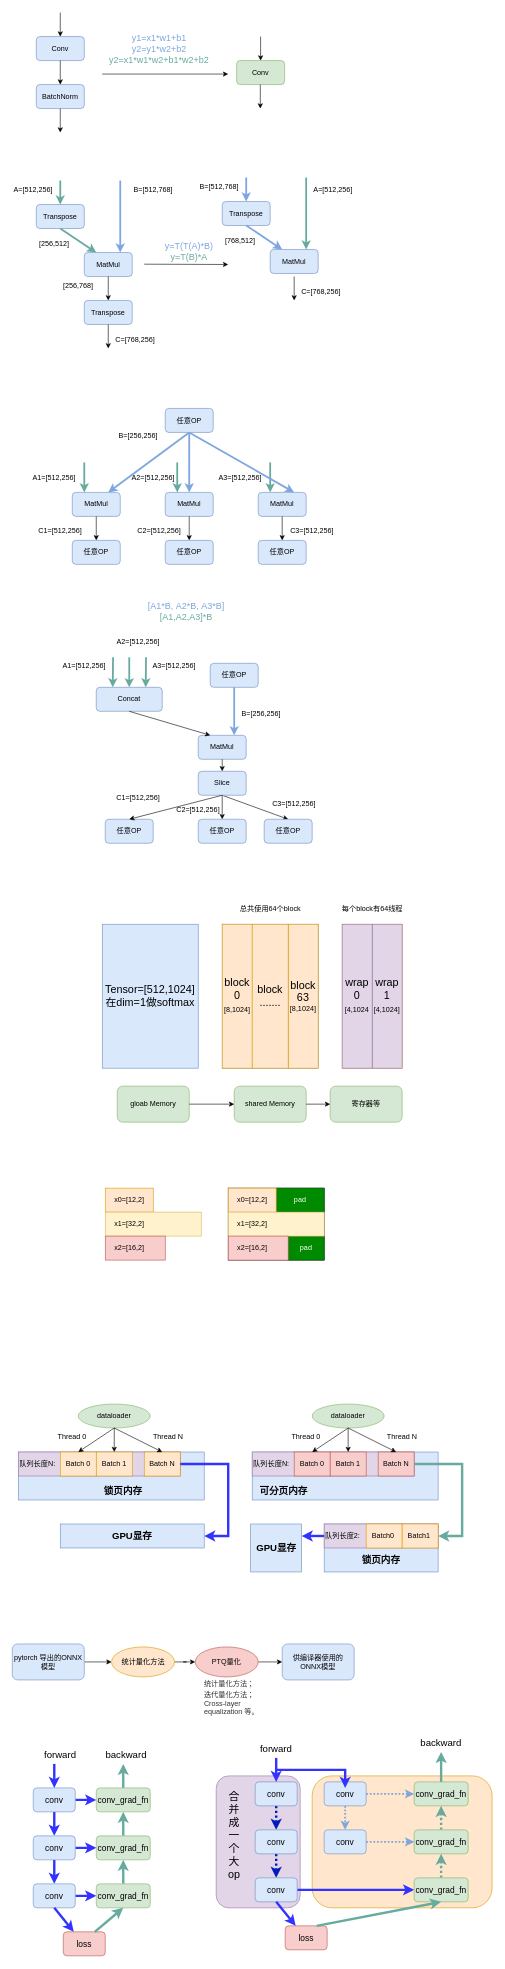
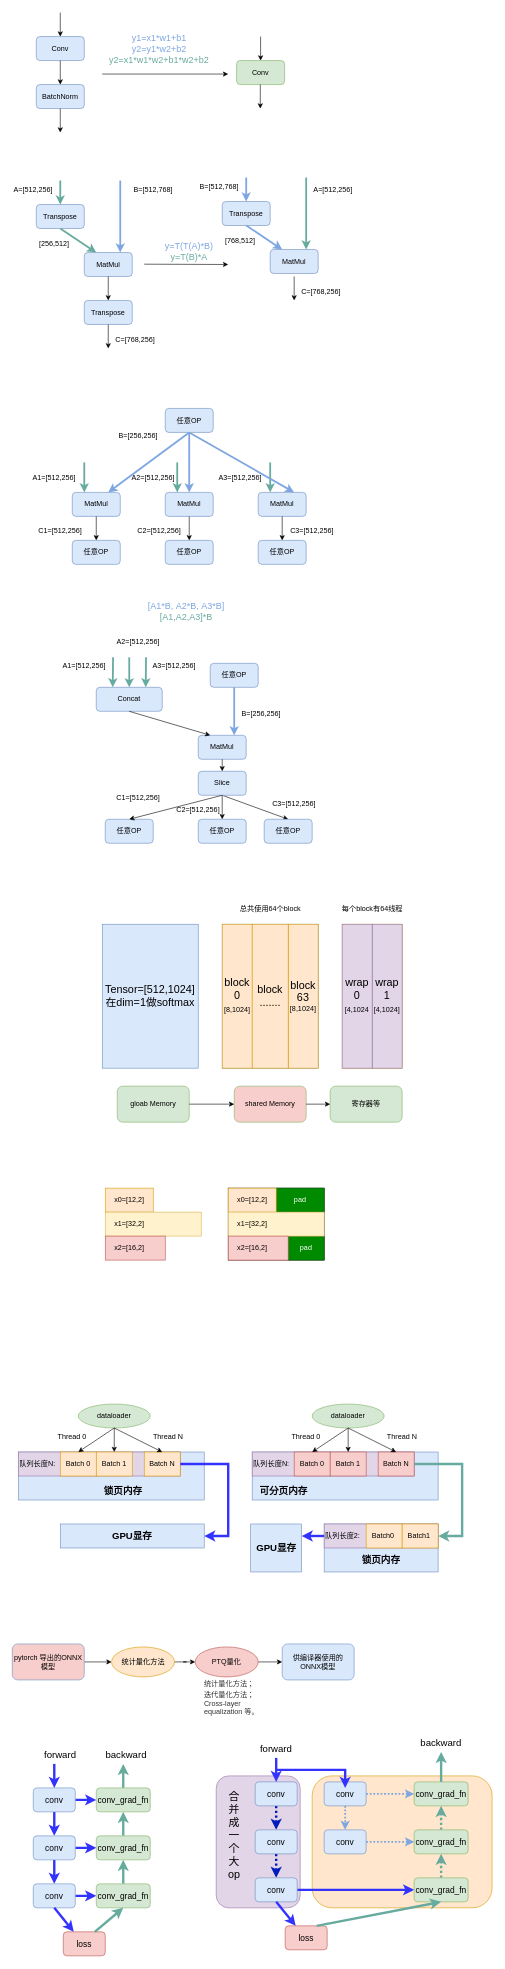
(78, 285) -> none
(270, 1104) -> (270, 1104)
(48, 1662) -> (48, 1662)
